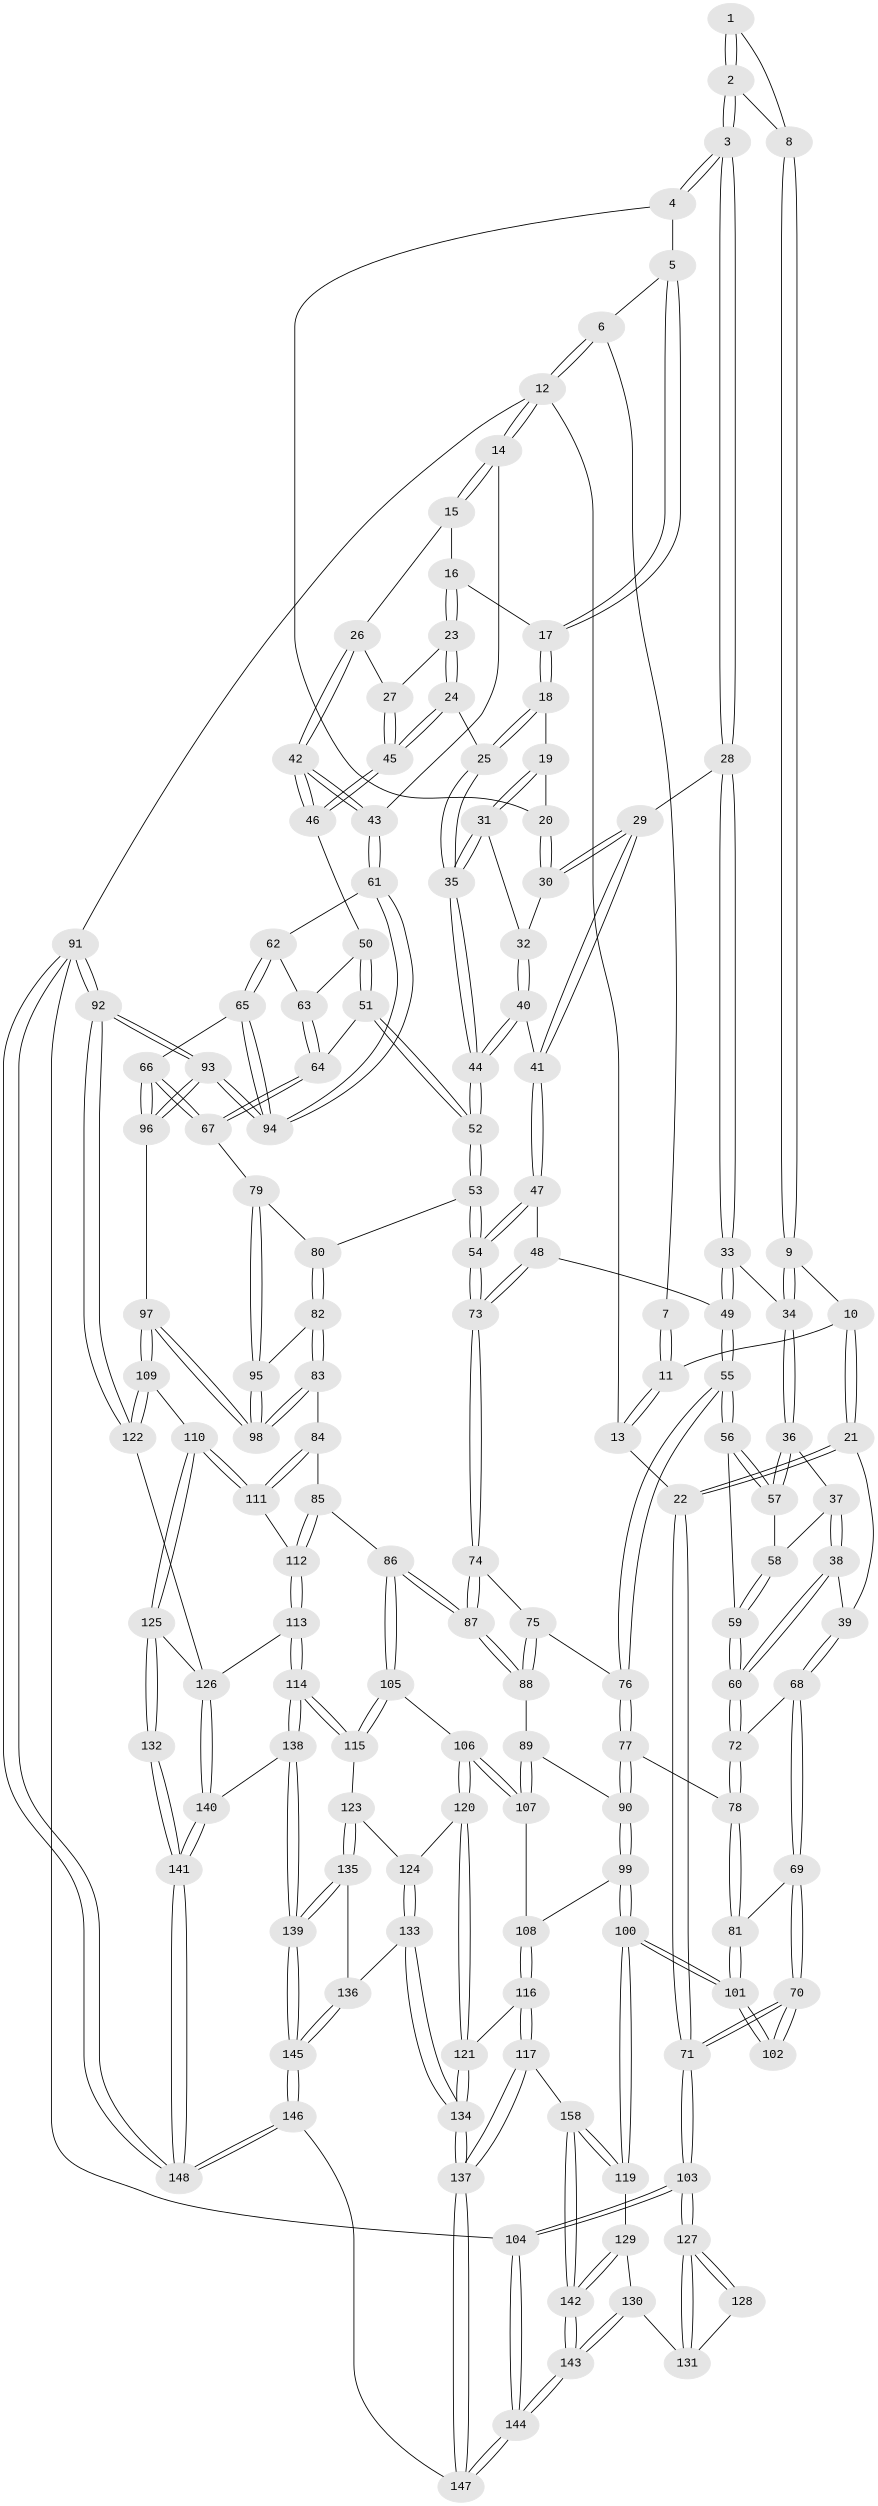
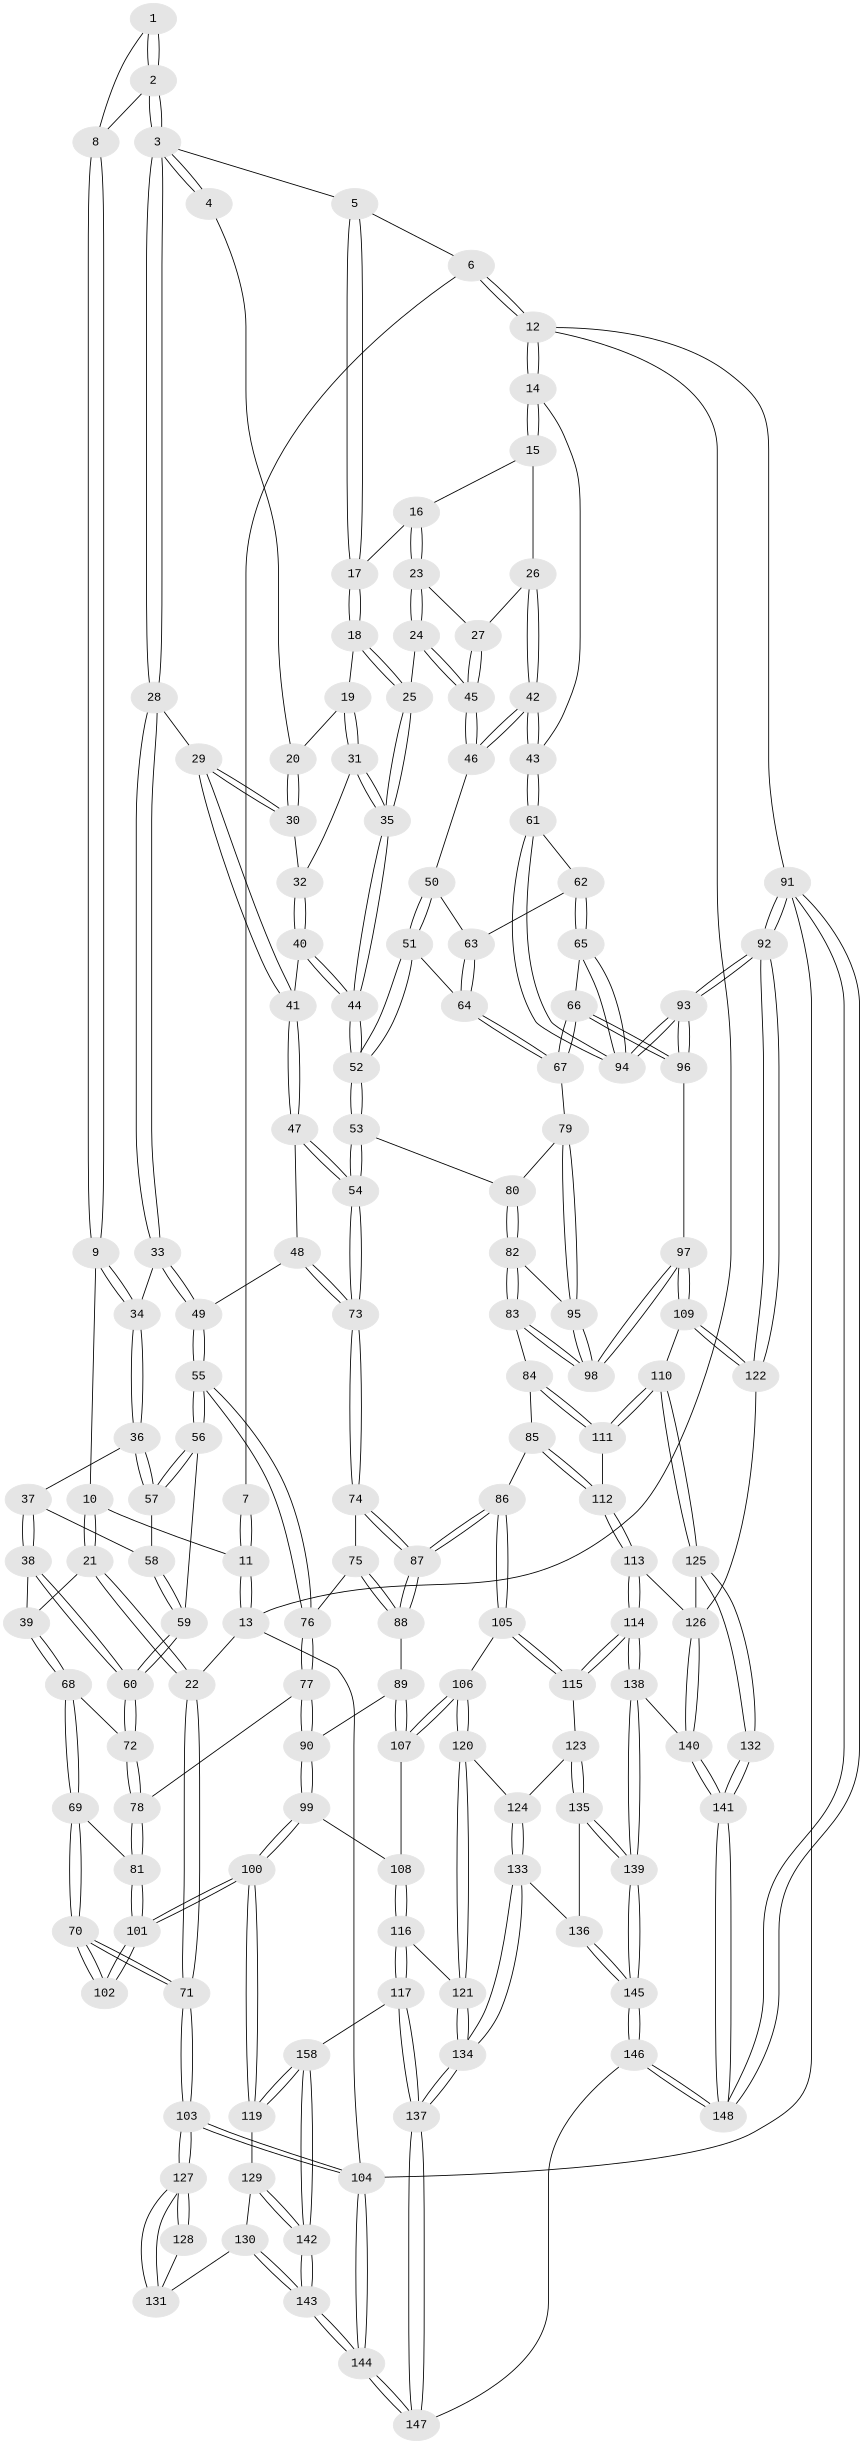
(673, 235) -> (256, 173)
none -> (354, 1873)
